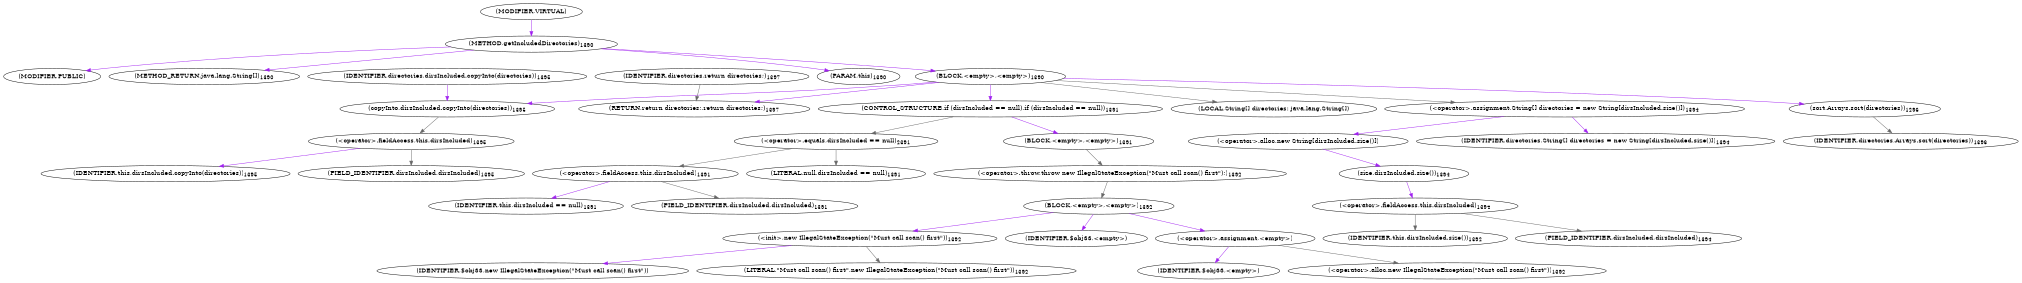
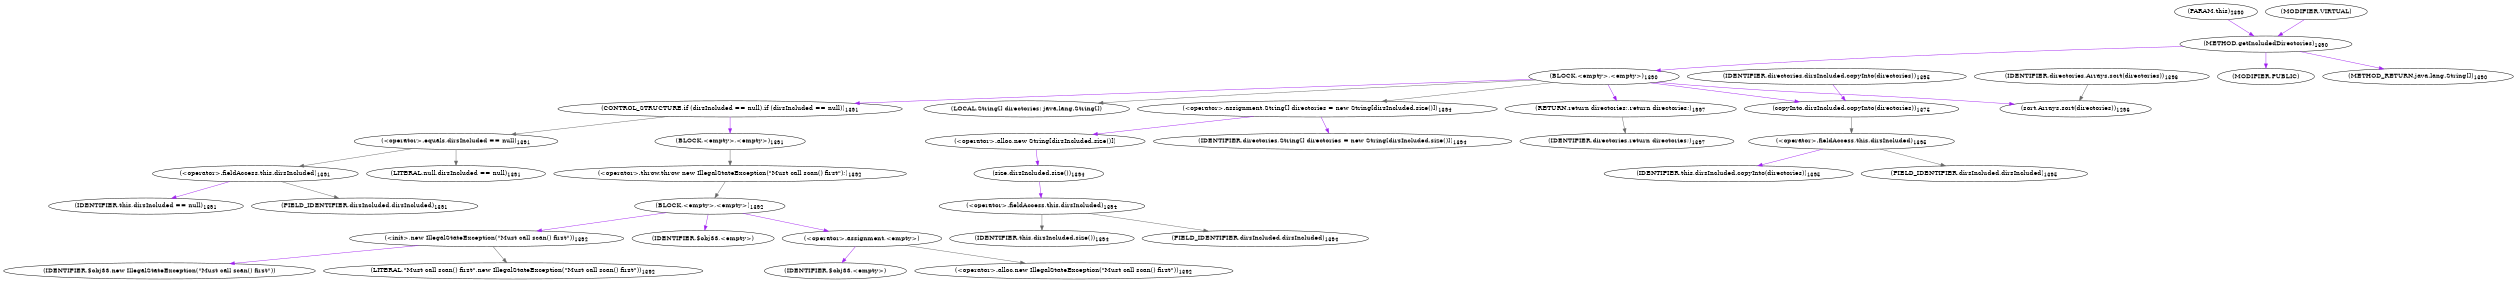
(724, 59) -> (2239, 27)
(880, 76) -> (2237, 11)
(699, 91) -> (1623, 123)
(519, 108) -> (1923, 108)
(773, 108) -> (1699, 108)
(1881, 124) -> (2085, 91)
(904, 141) -> (524, 141)
(1476, 238) -> (1102, 238)
